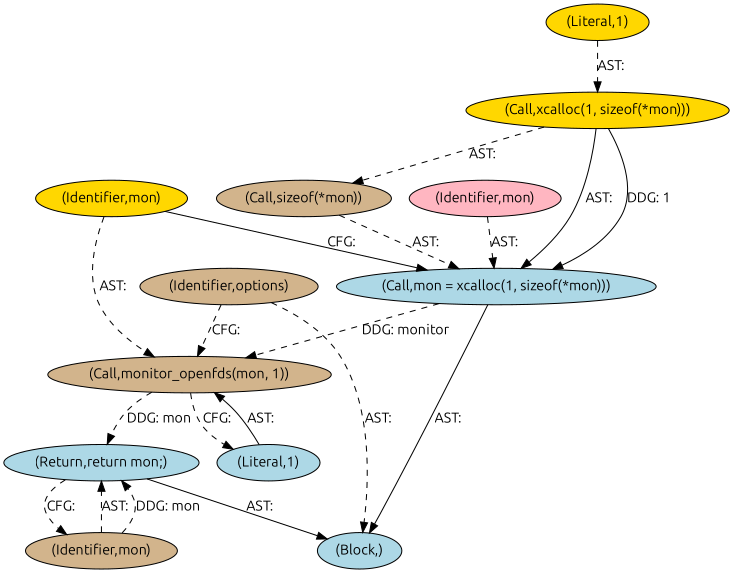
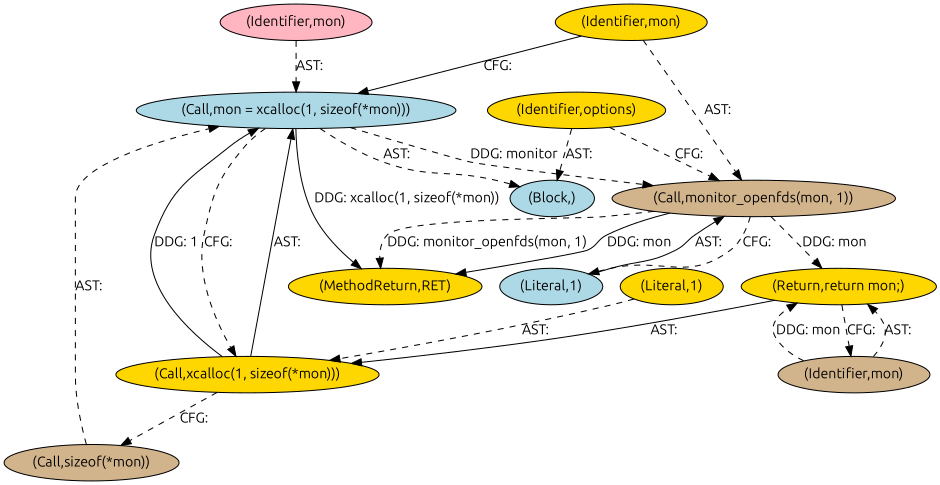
(485, 154) -> (196, 419)
none -> (205, 231)
(229, 287) -> (577, 110)
none -> (385, 287)
(432, 415) -> (411, 170)
(101, 463) -> (839, 287)
(232, 507) -> (569, 336)
